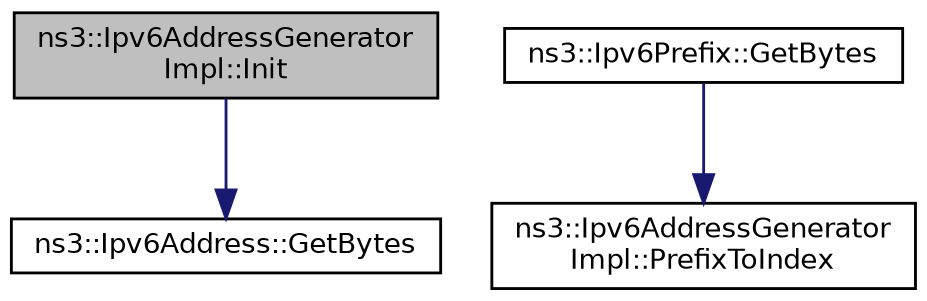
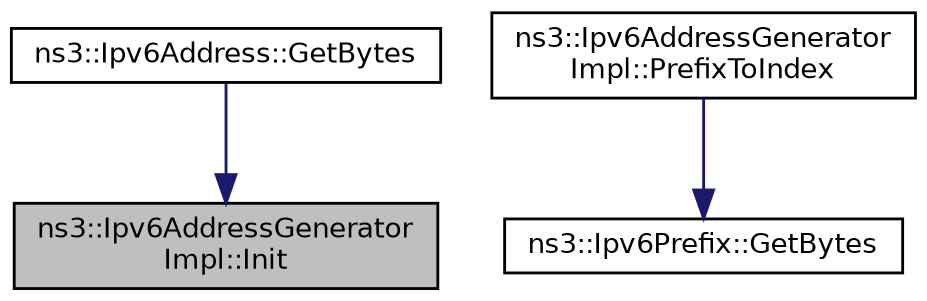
(704, 129) -> (704, 144)
(226, 144) -> (226, 129)
